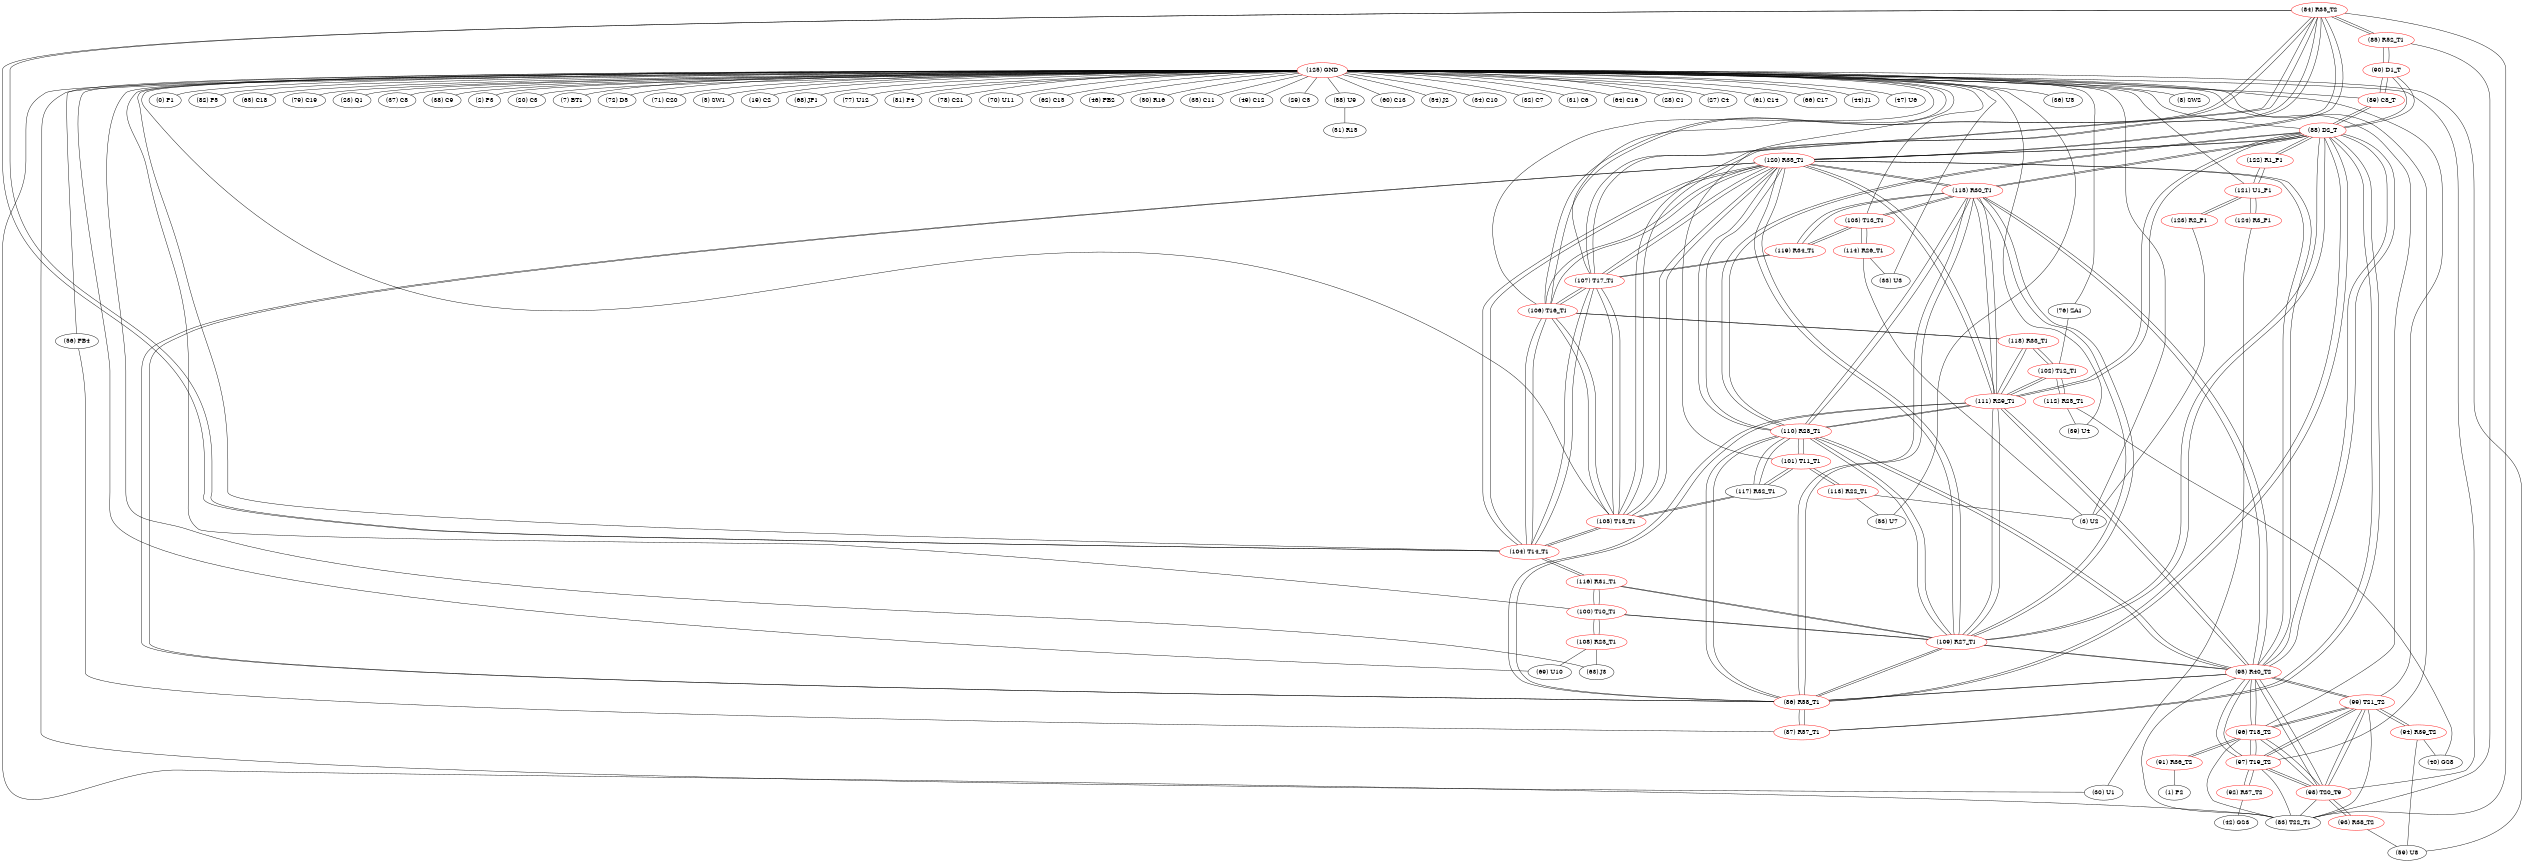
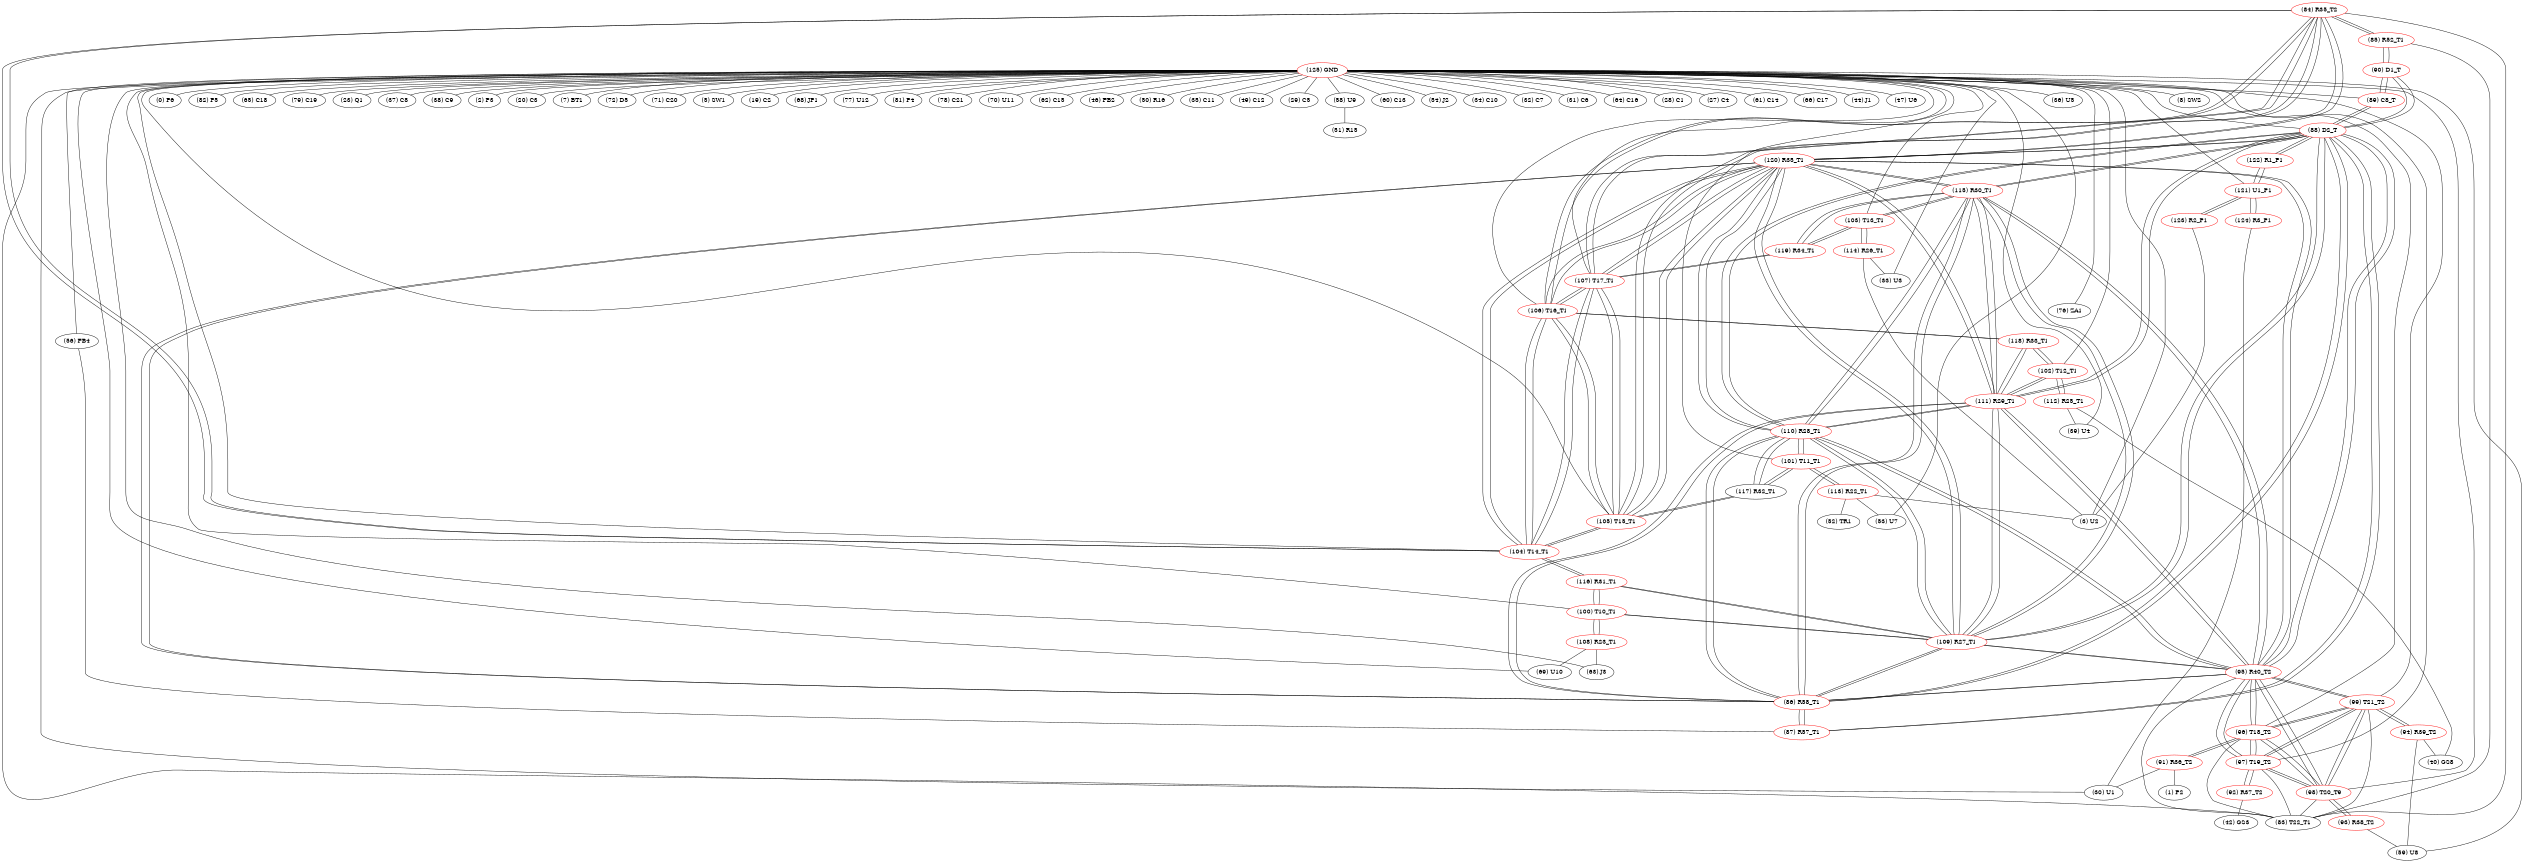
(165, 100) -> (165, 100)
(2064, 341) -> (2098, 94)
none -> (1839, 522)
none -> (2138, 778)
